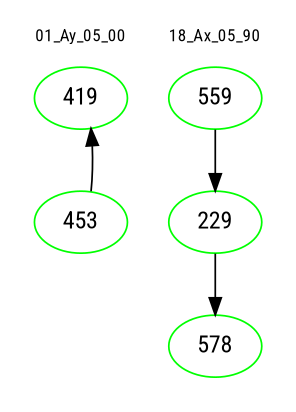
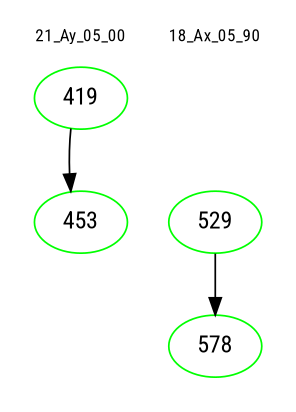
(81, 37) -> (81, 37)
(215, 98) -> none
(92, 169) -> (69, 151)
(215, 222) -> (215, 222)
